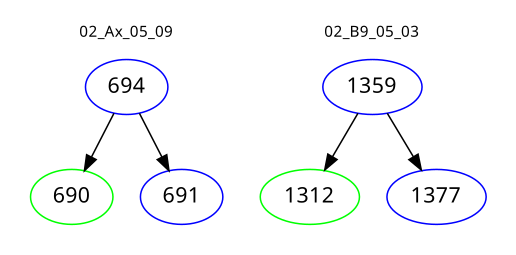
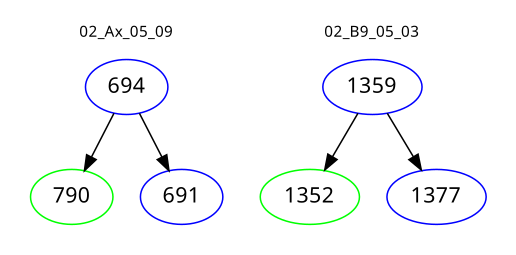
(72, 197) -> (72, 197)
(310, 197) -> (310, 197)
